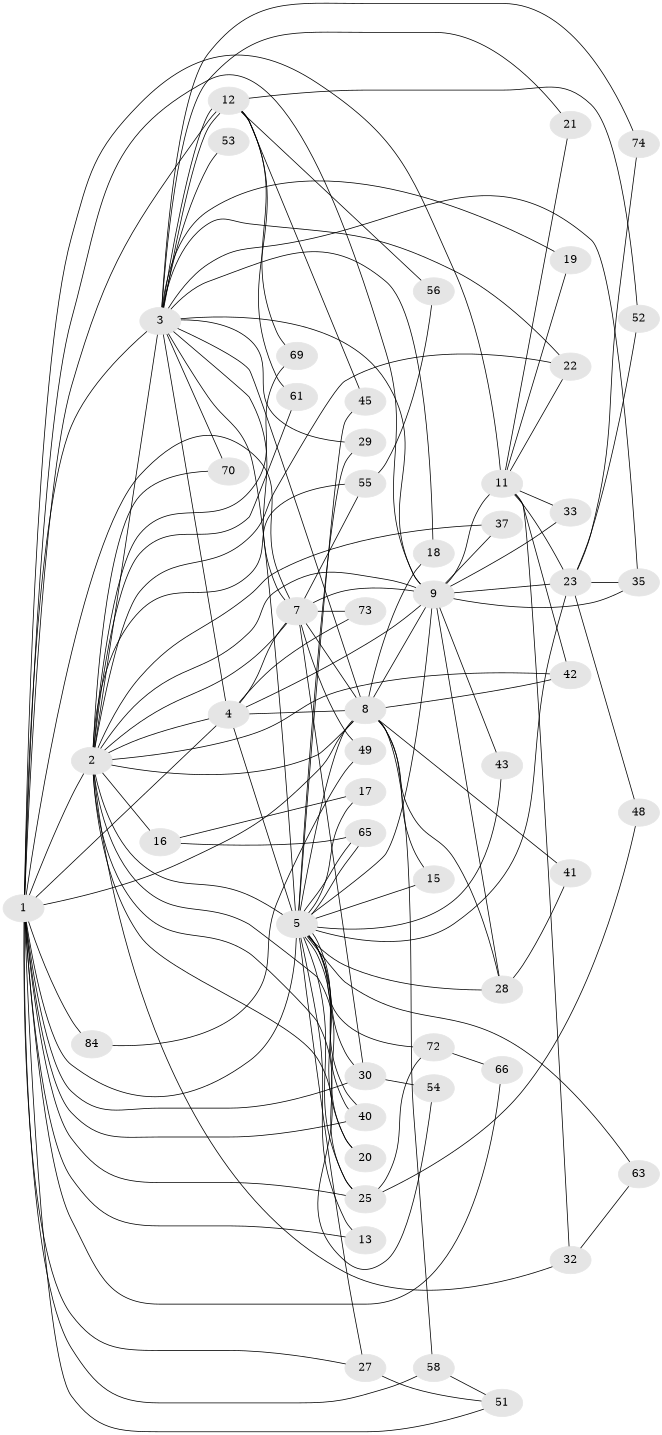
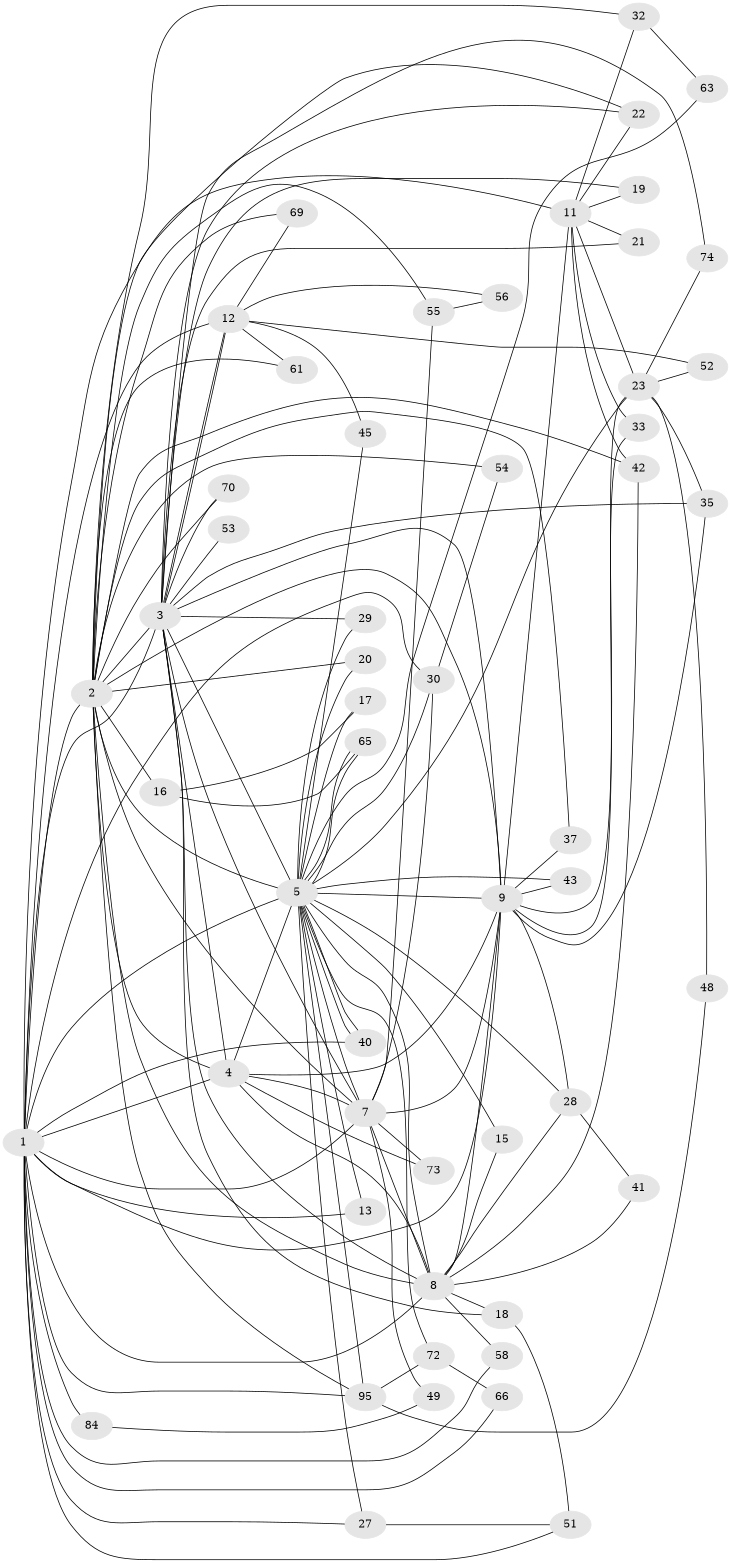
none -> (327, 1004)
(365, 1199) -> (365, 1397)
(468, 1385) -> (553, 1415)
